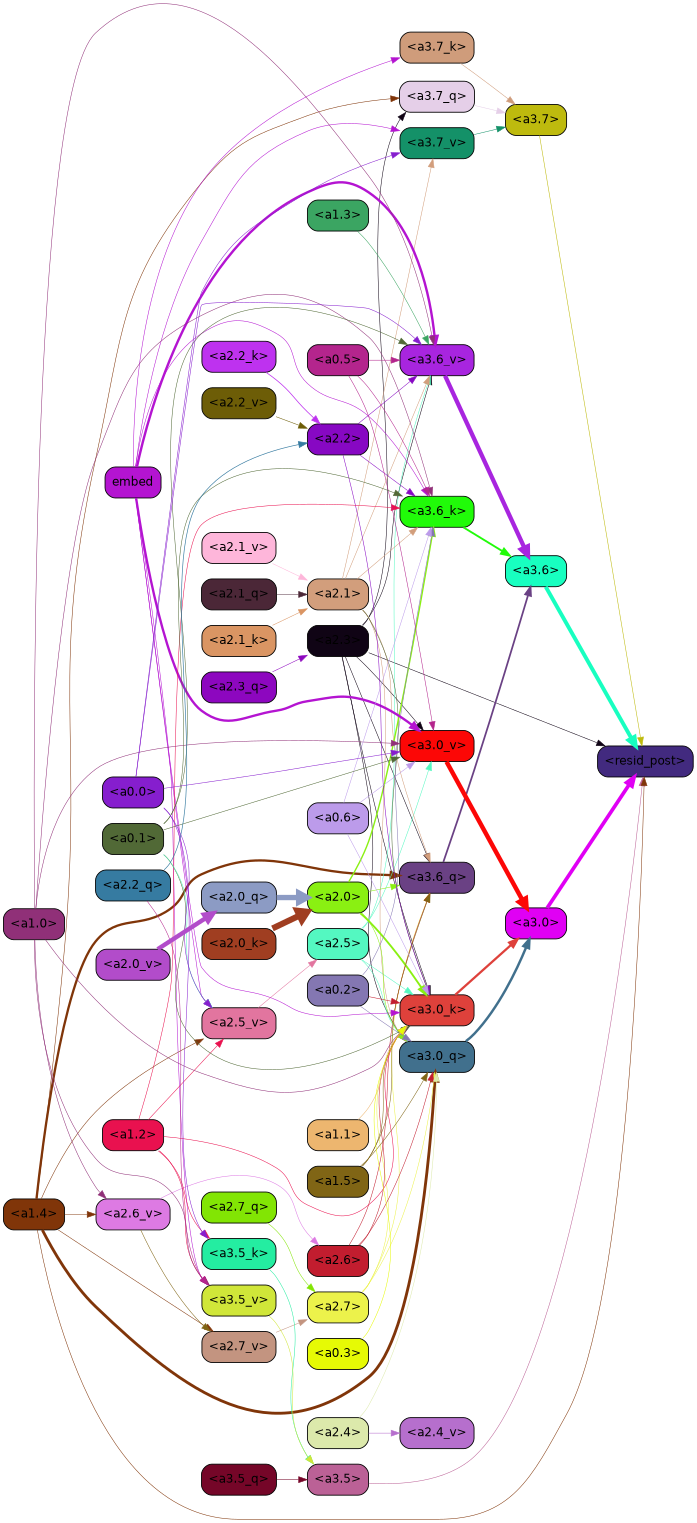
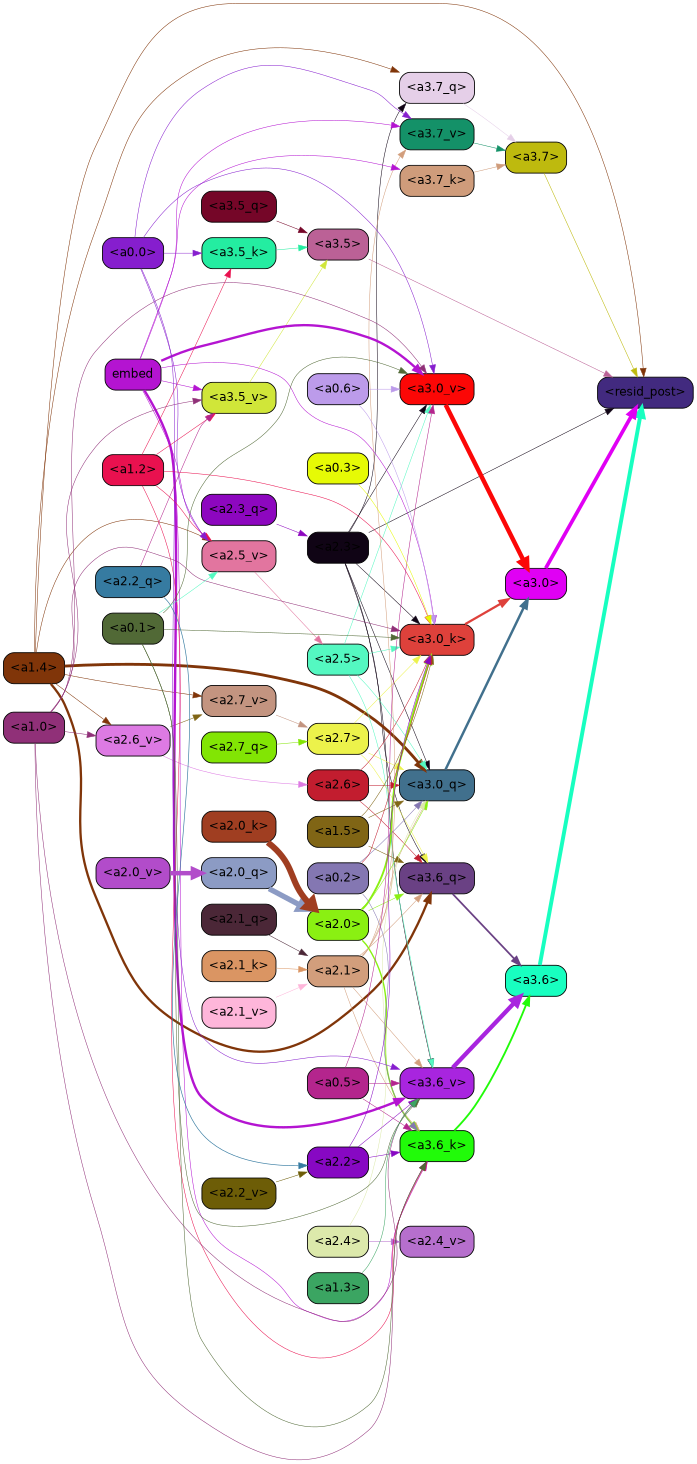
(239, 357) -> none
(373, 709) -> none
(393, 797) -> (393, 811)
(338, 1135) -> none
